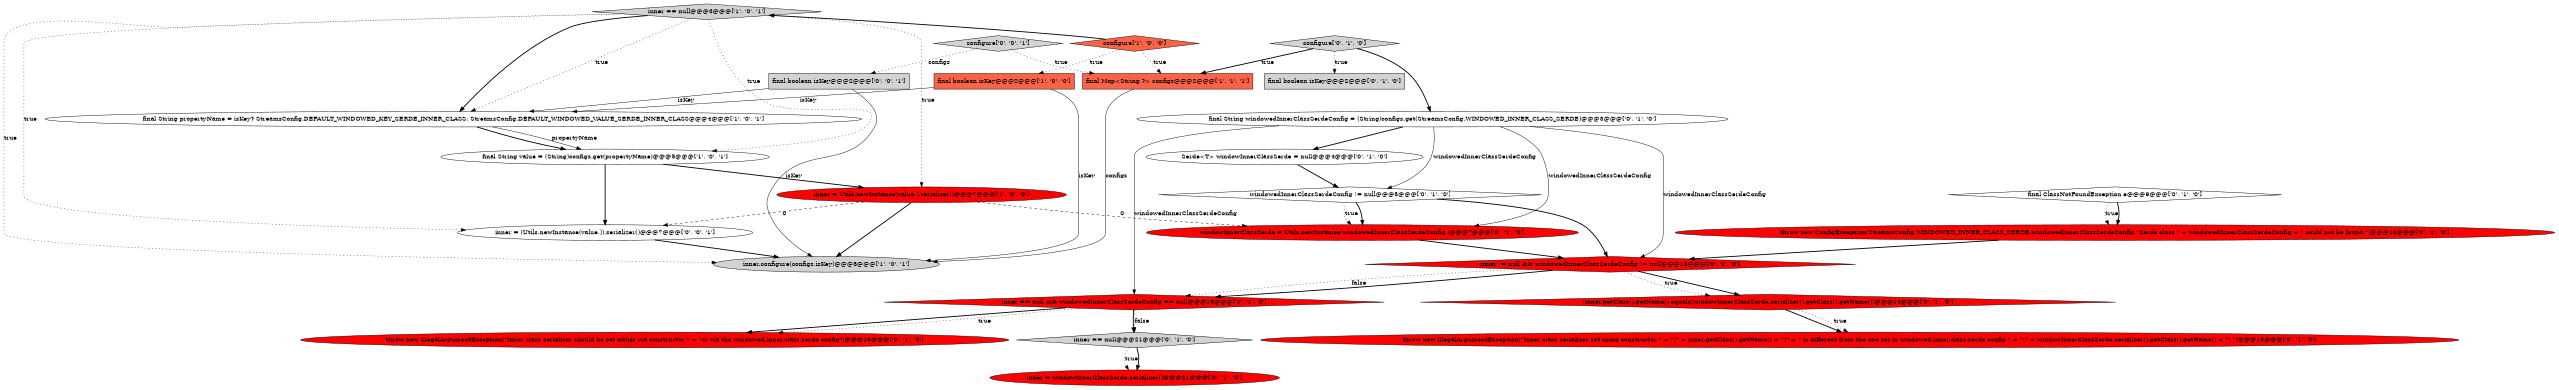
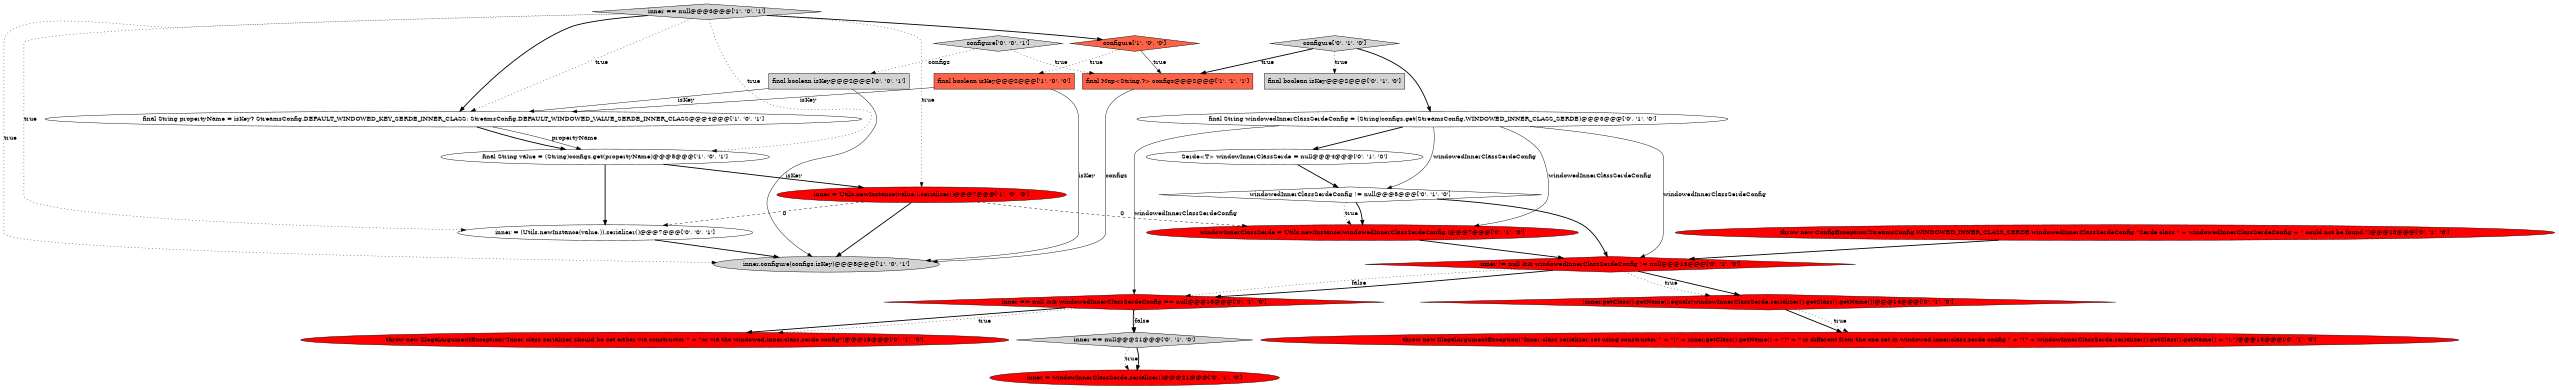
(940, 26) -> (932, 26)
(1149, 60) -> (1149, 60)
(2115, 195) -> none
